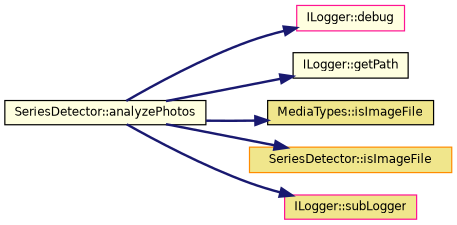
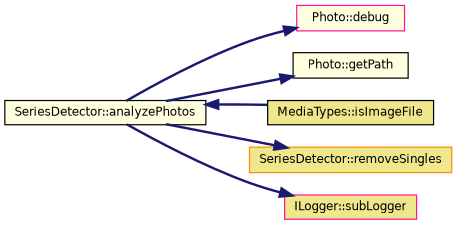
(351, 18) -> (351, 18)
(351, 65) -> (351, 65)
(231, 121) -> (243, 105)
(351, 160) -> (351, 160)
